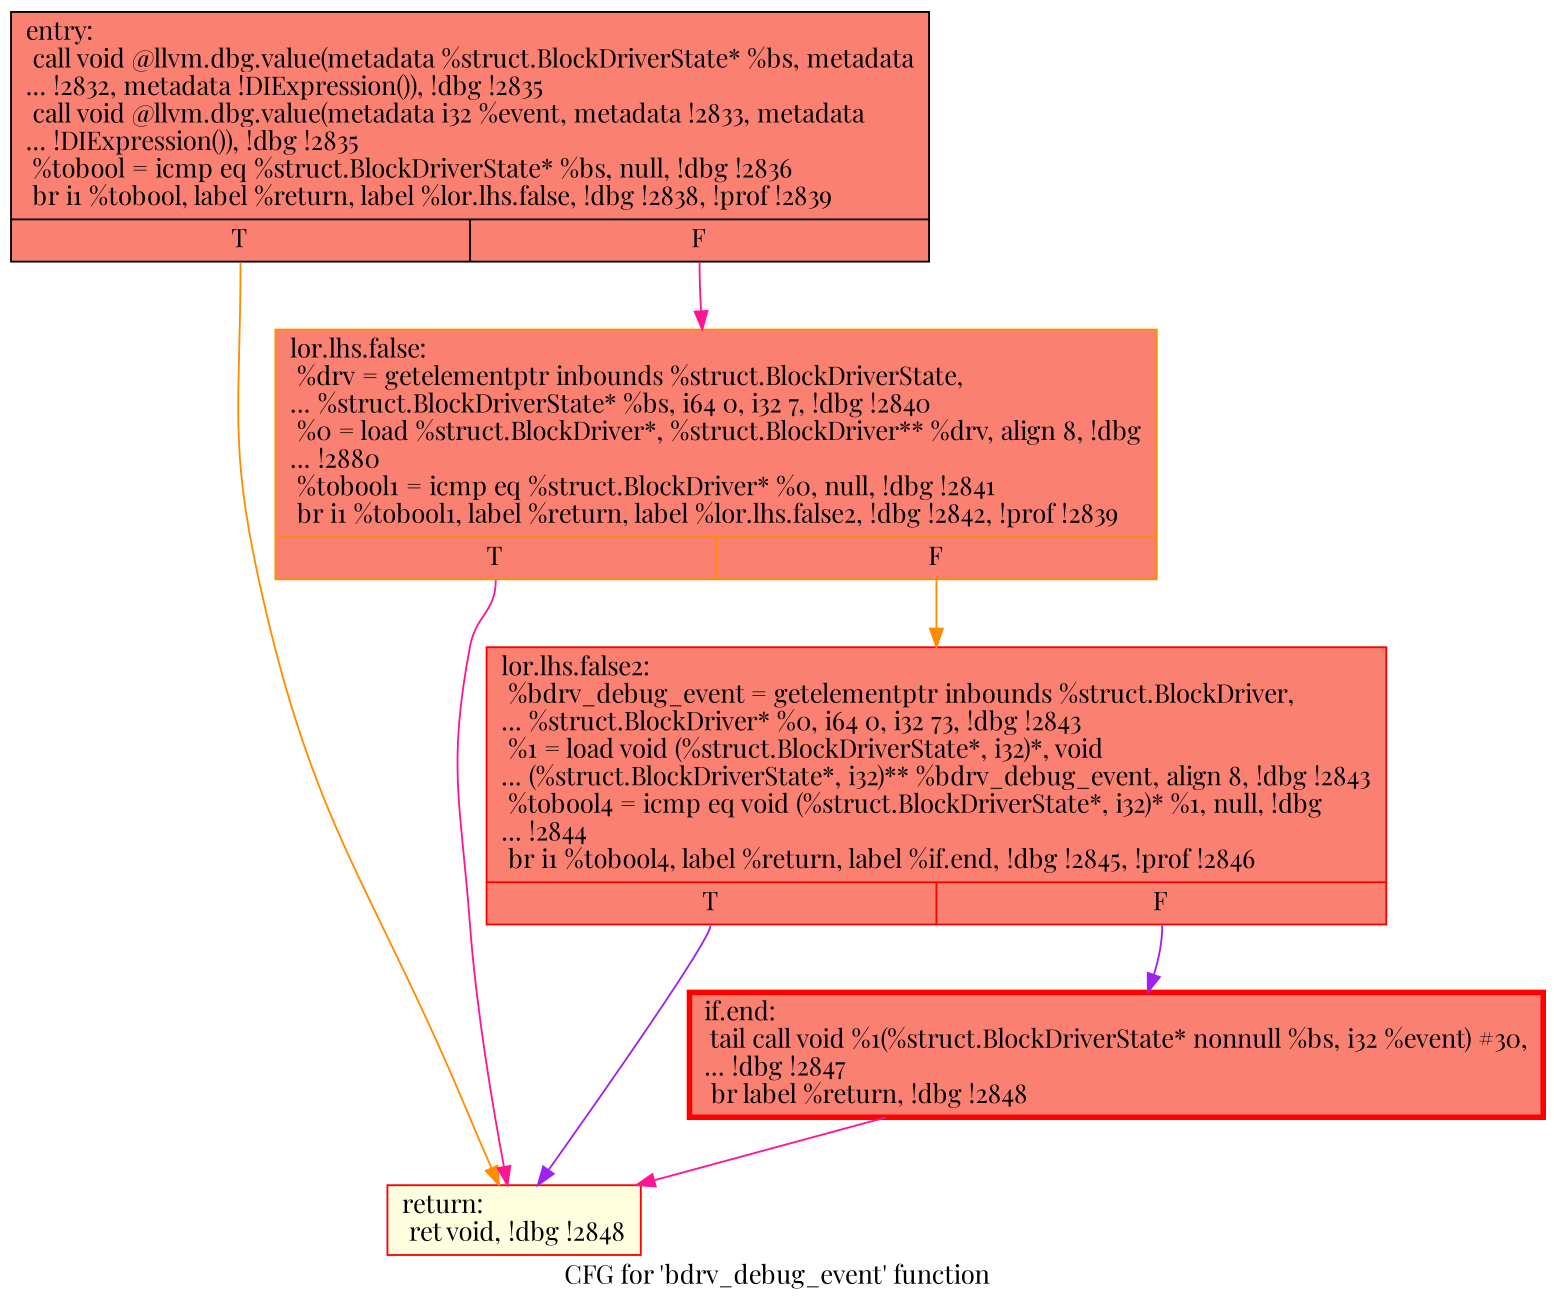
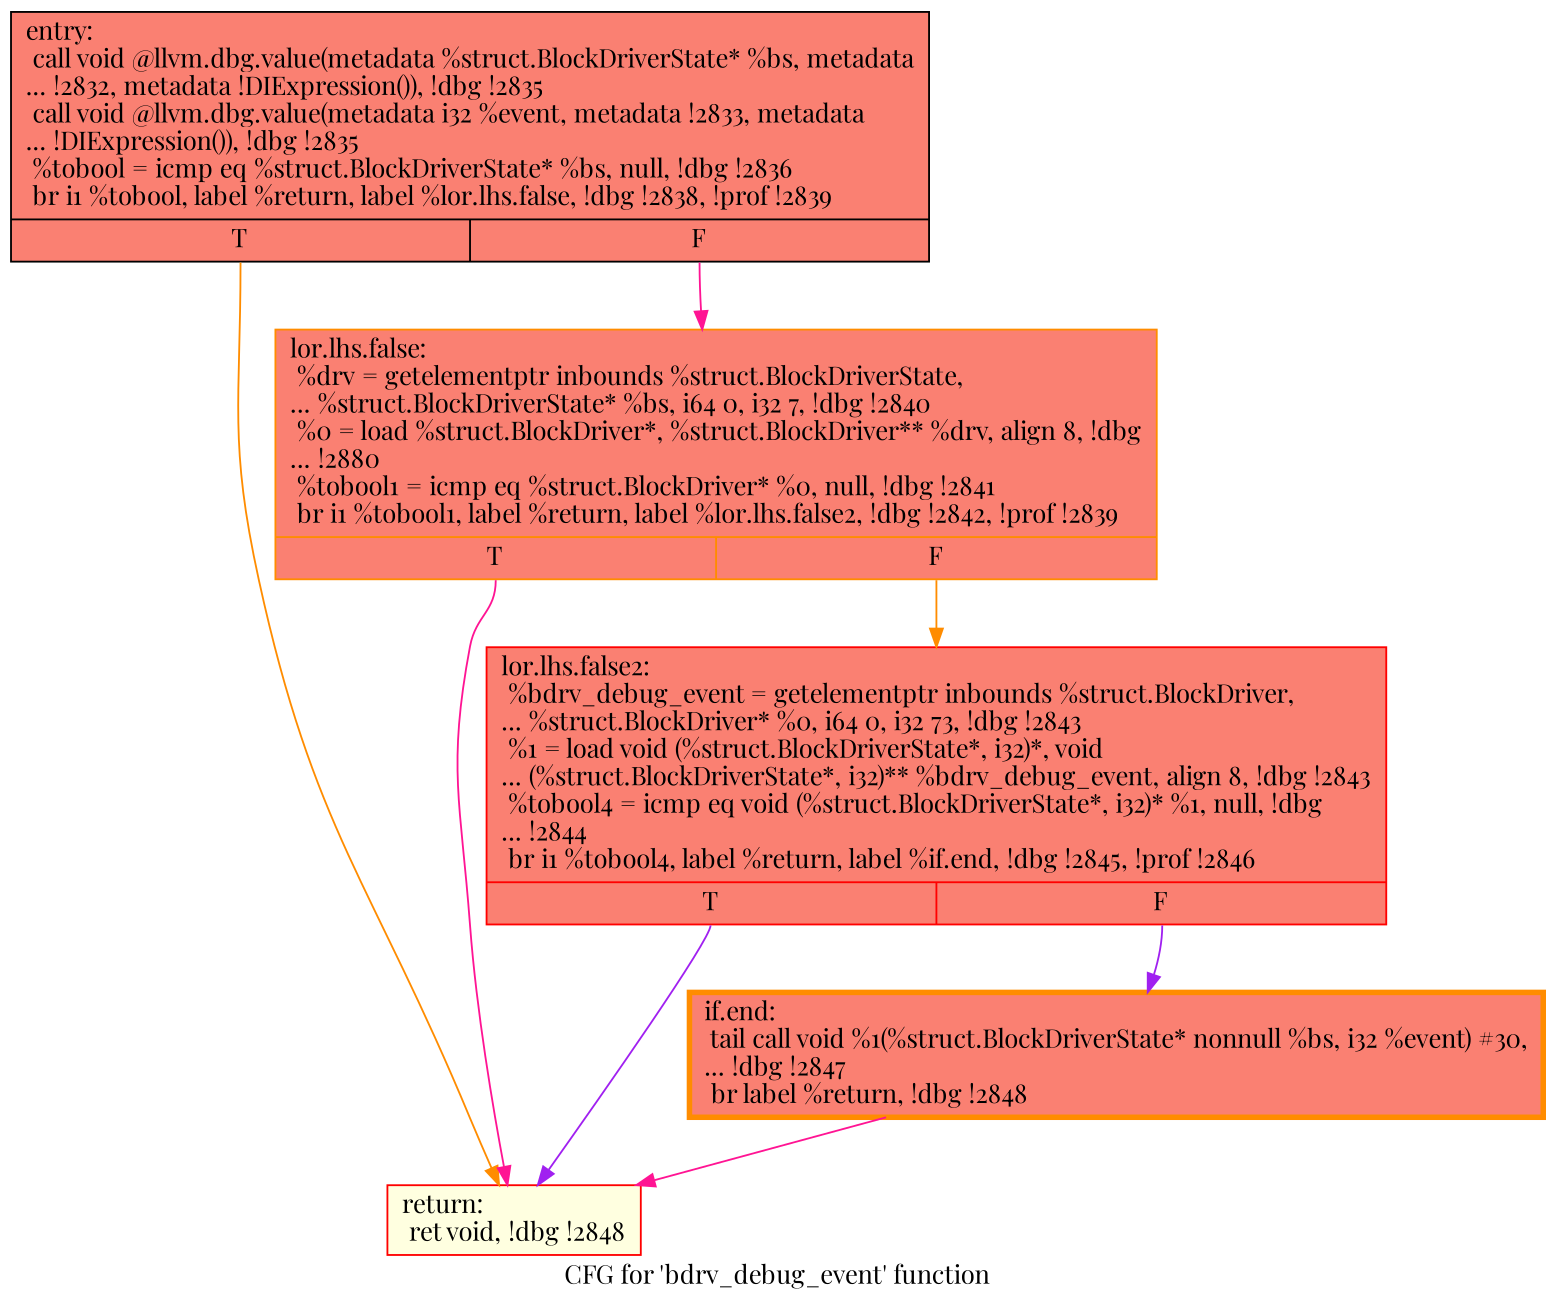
(1116, 1055) -> (1116, 1055)
